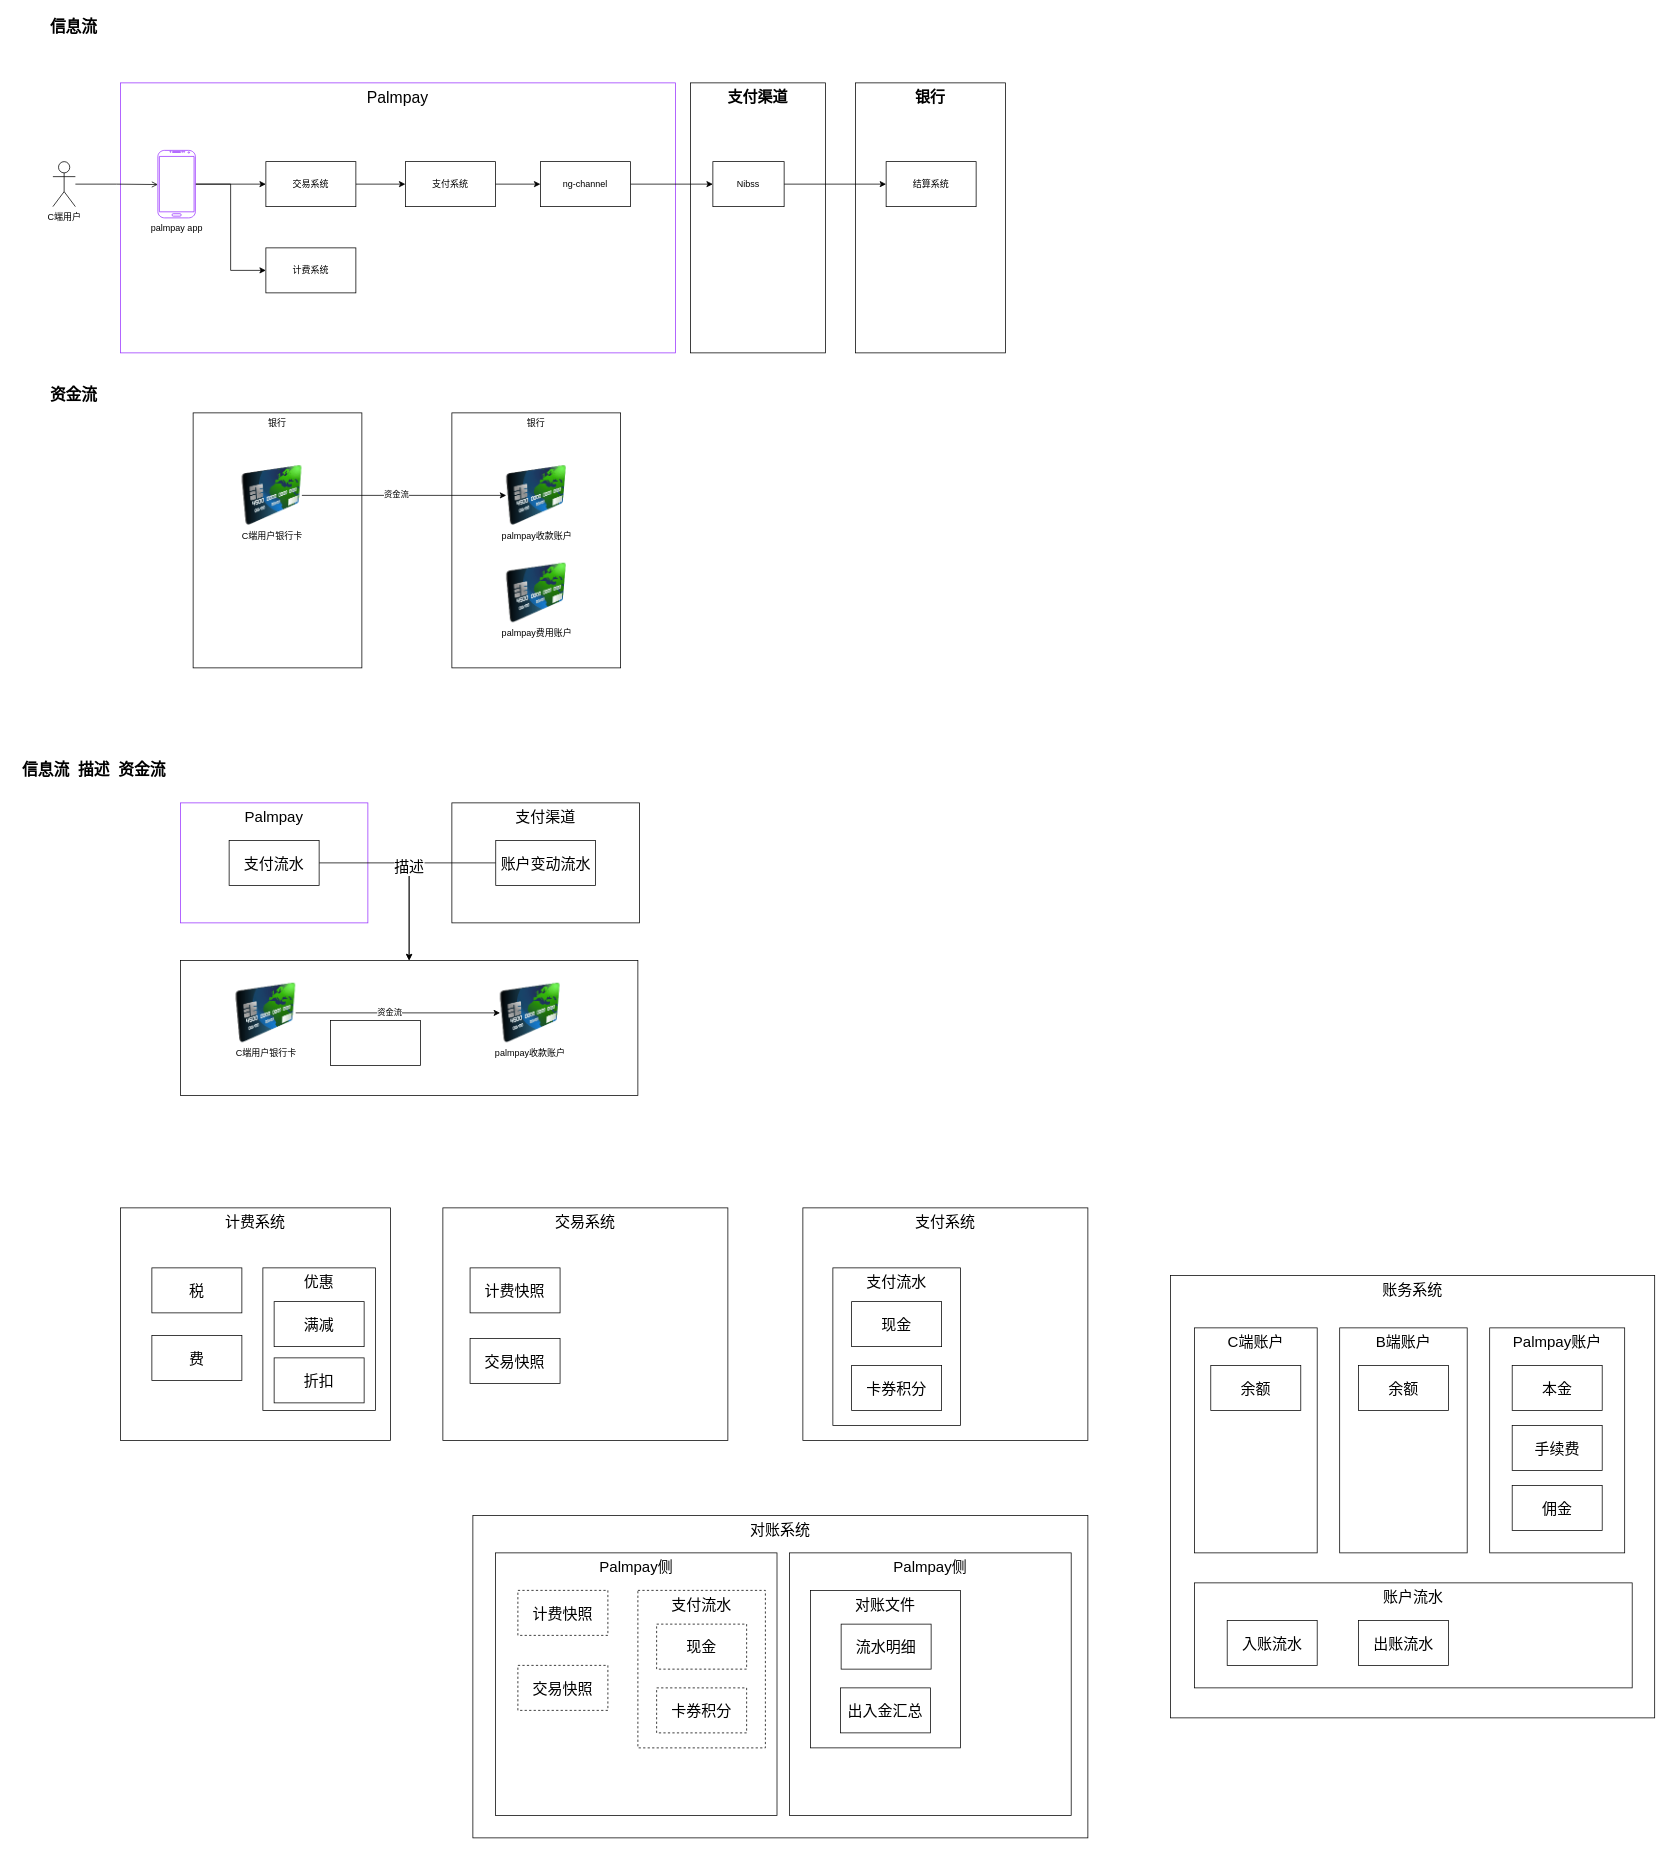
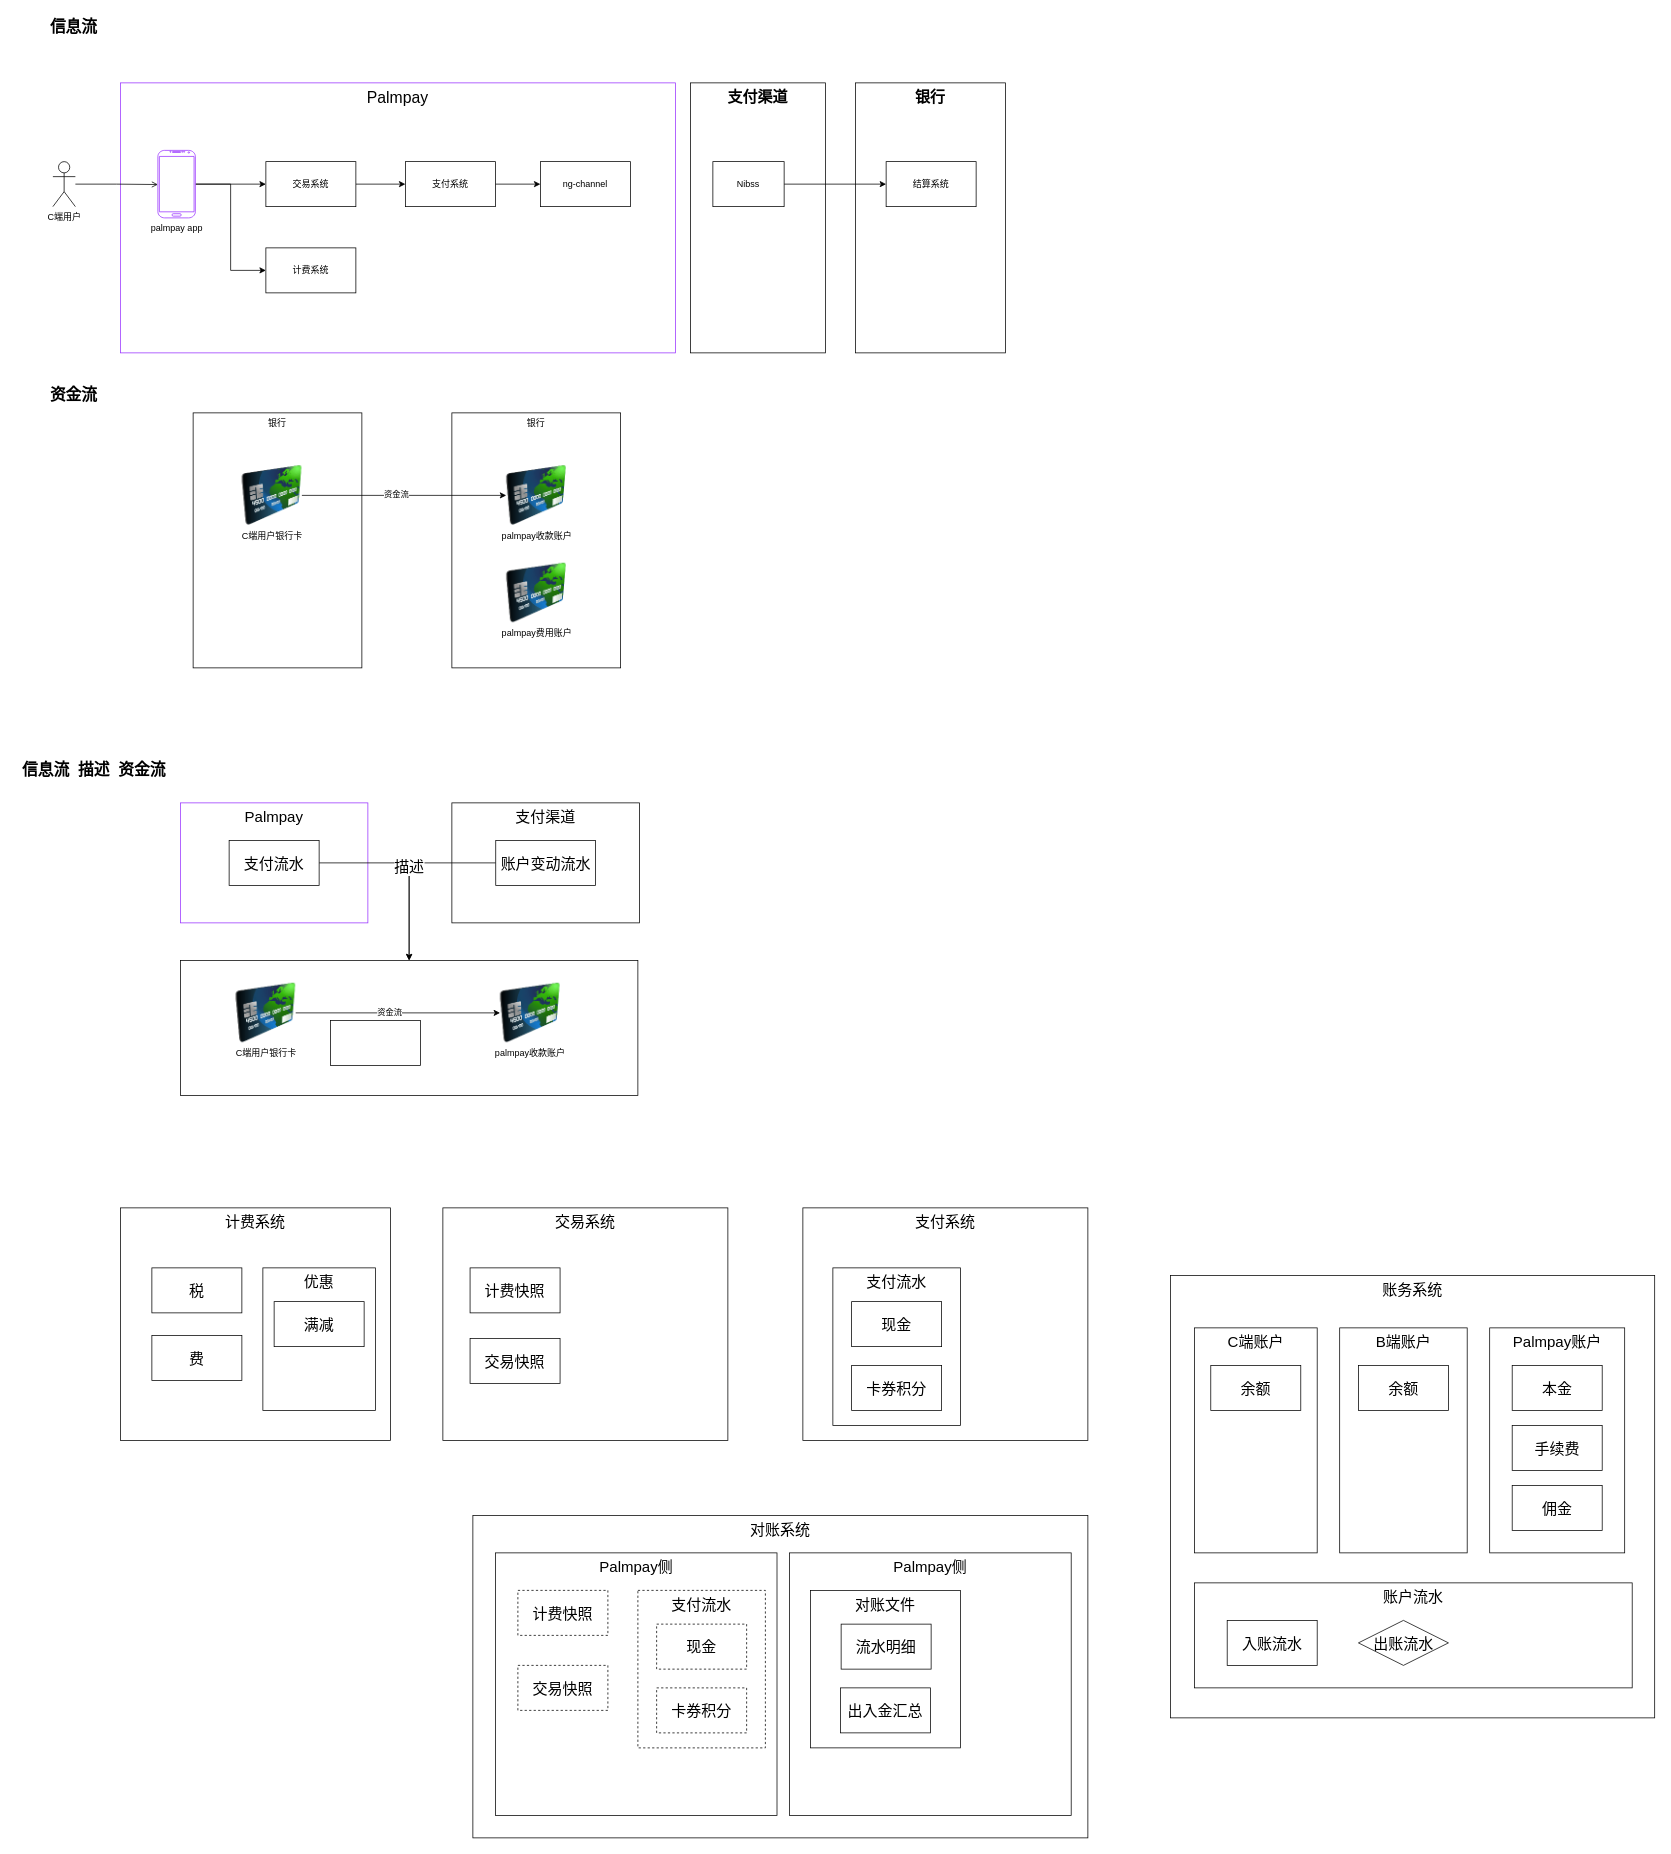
(706, 184) -> none
(319, 1380) -> none
(1403, 1643) -> (1403, 1643)
